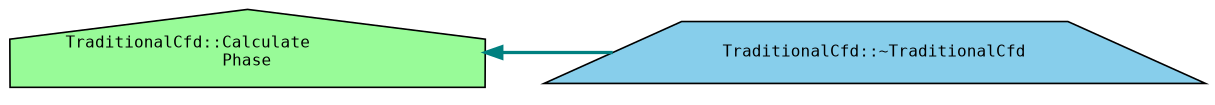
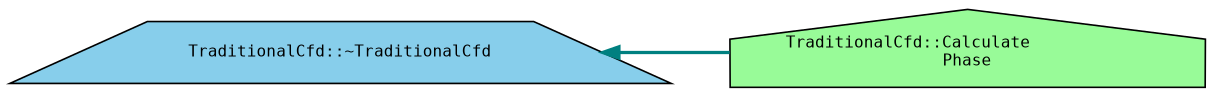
(557, 52) -> (674, 52)
